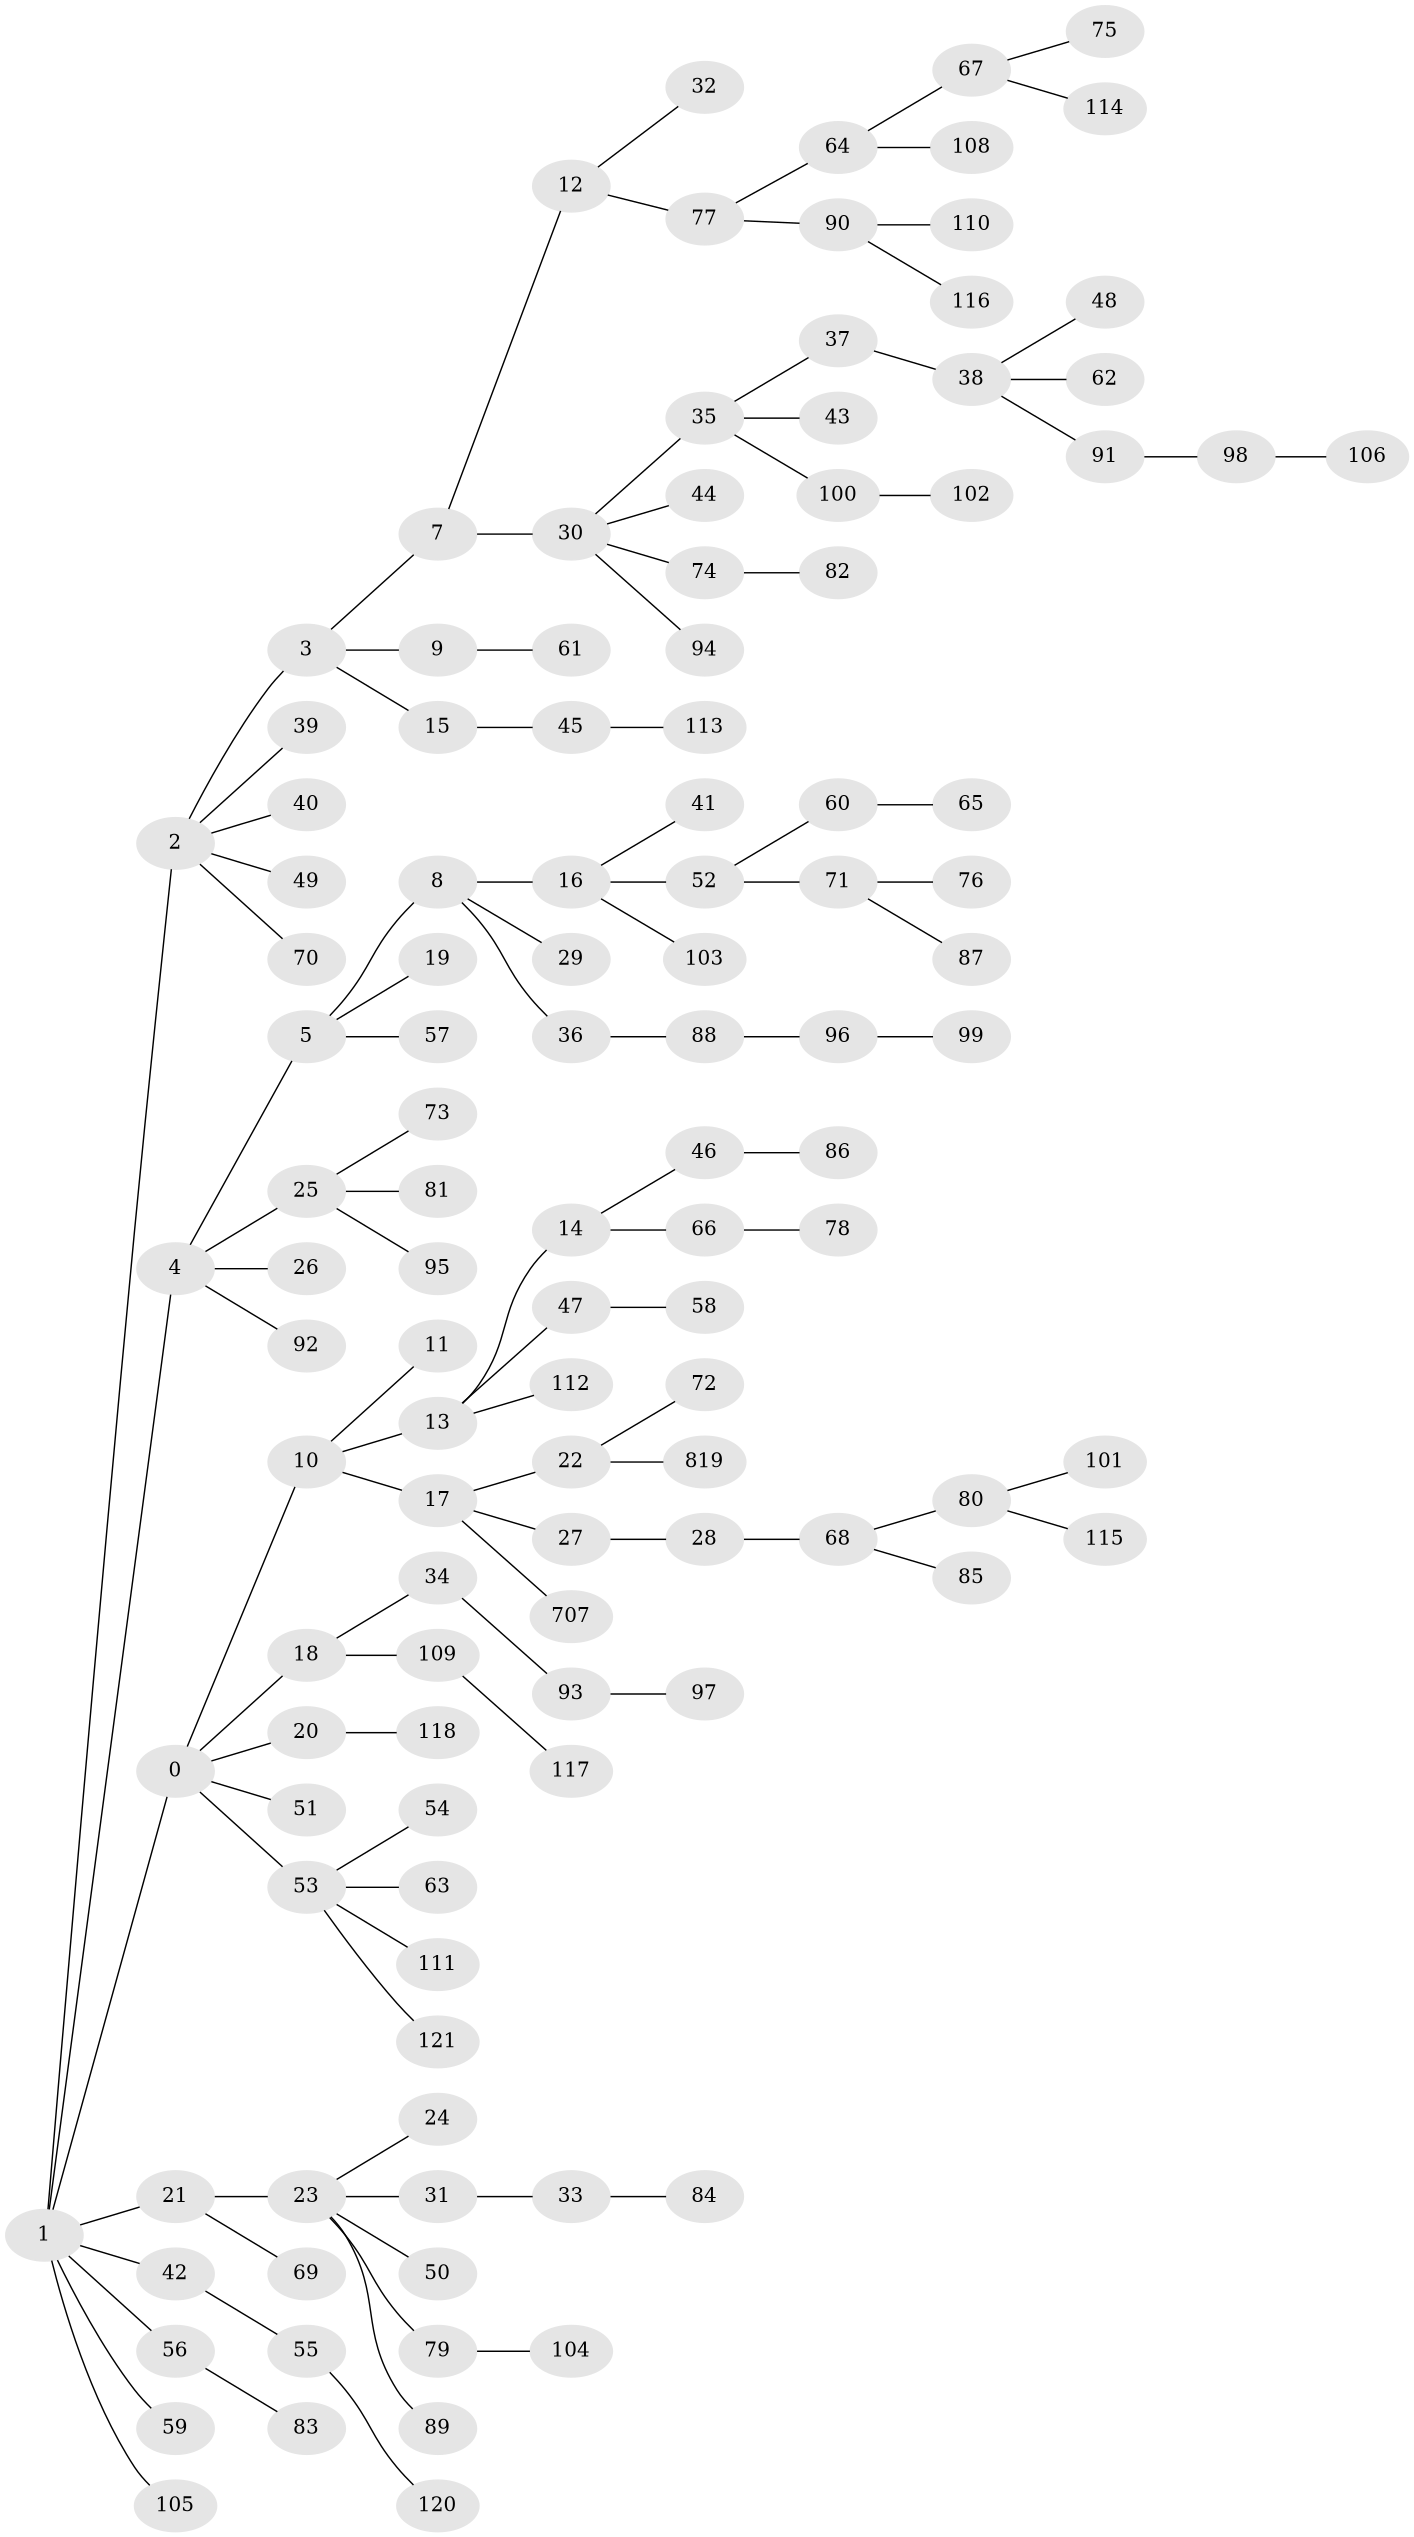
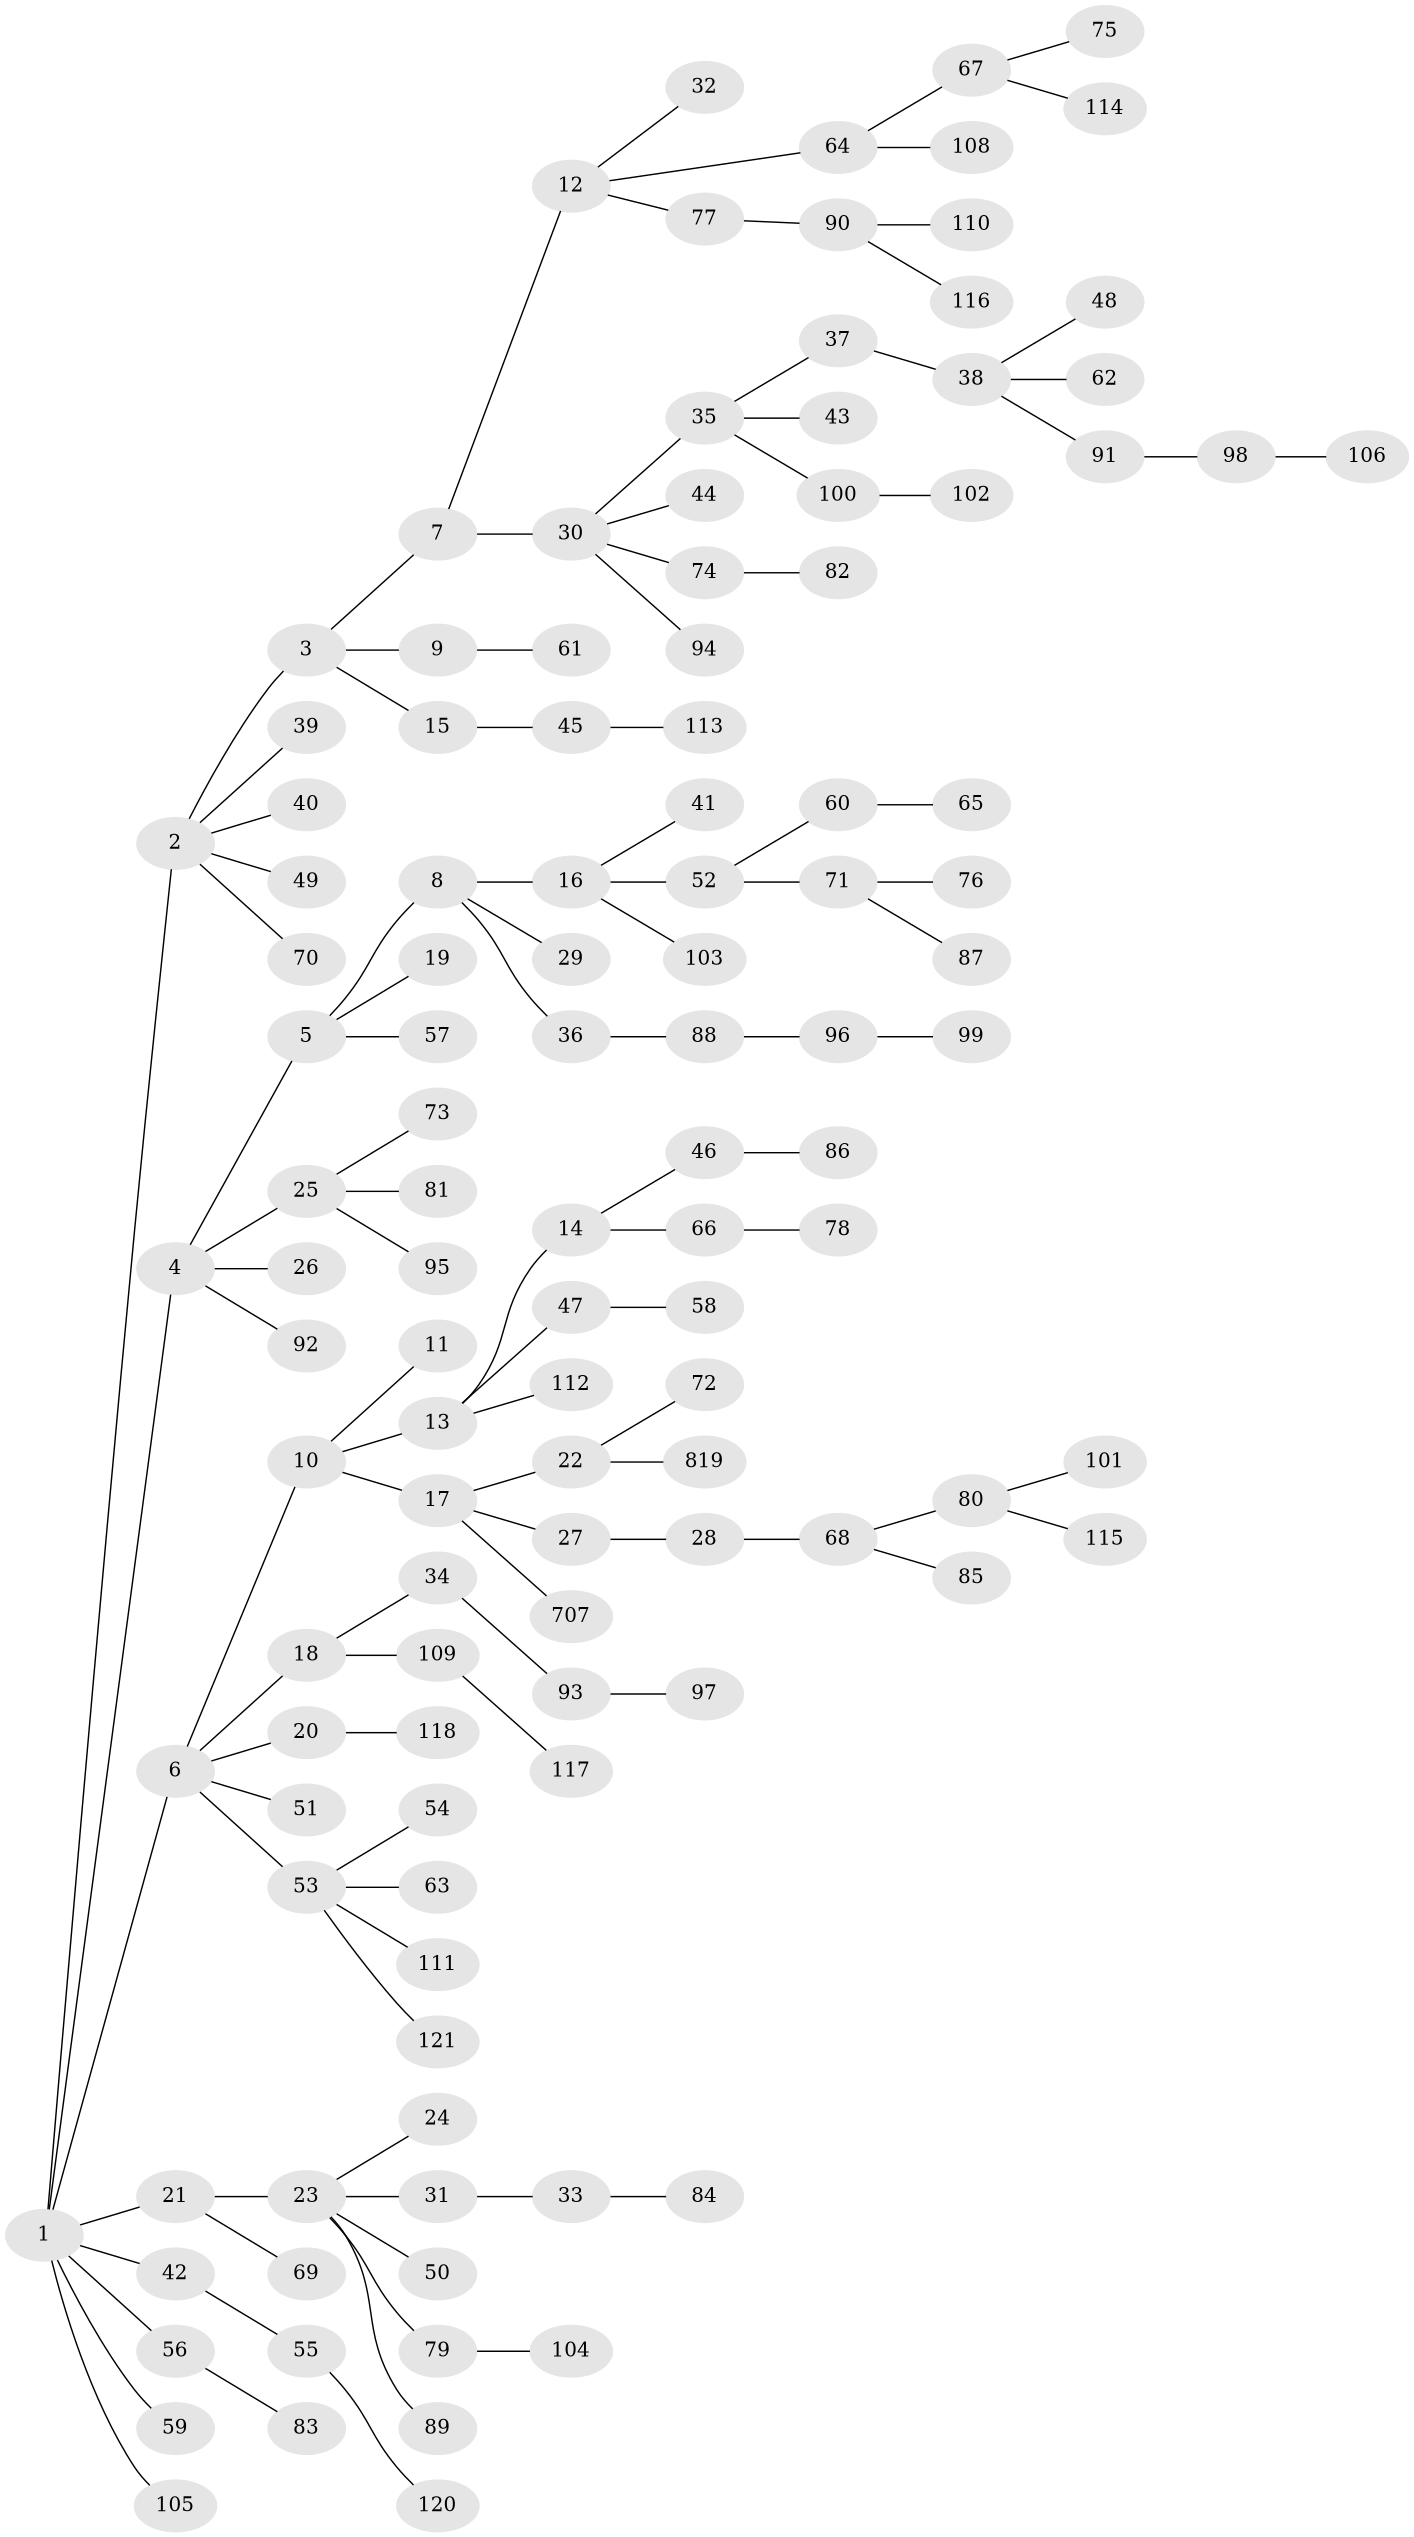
(772, 183) -> (705, 167)
(176, 1771) -> (176, 1771)
